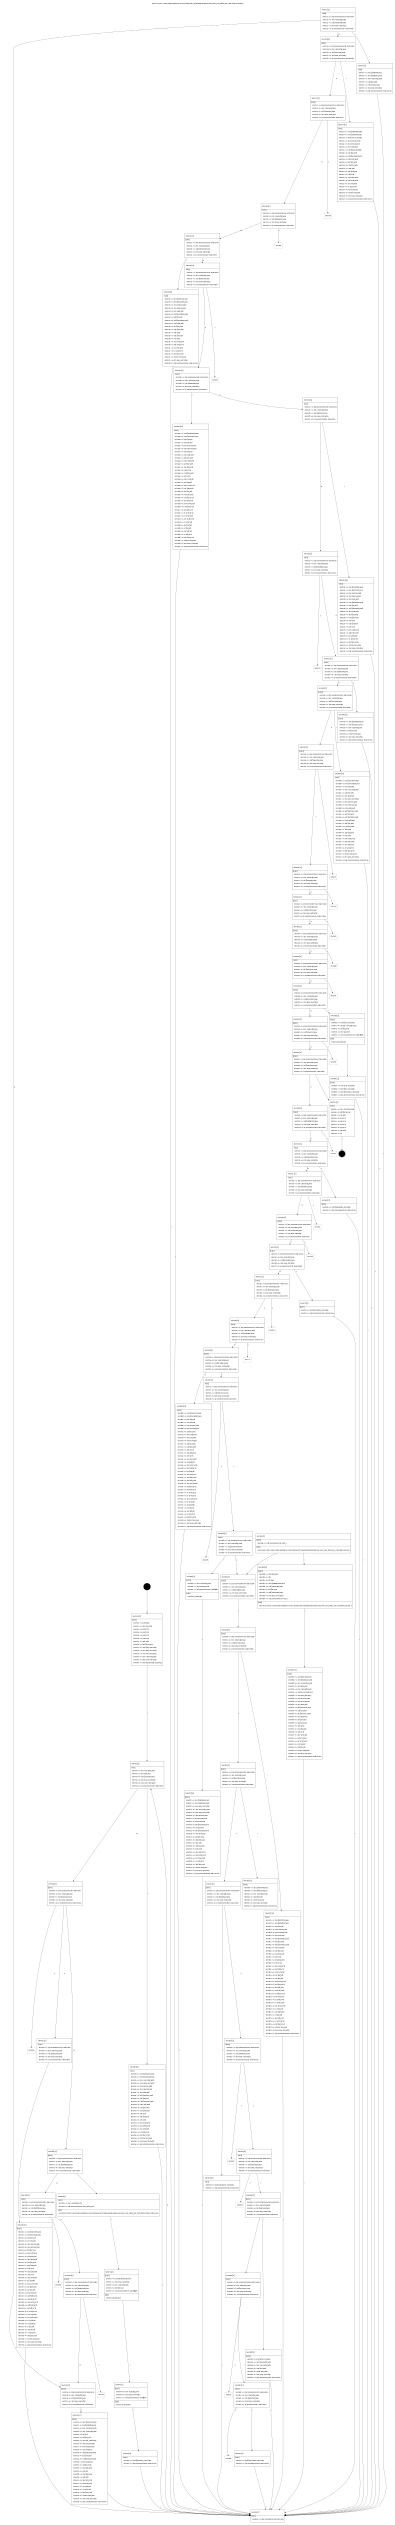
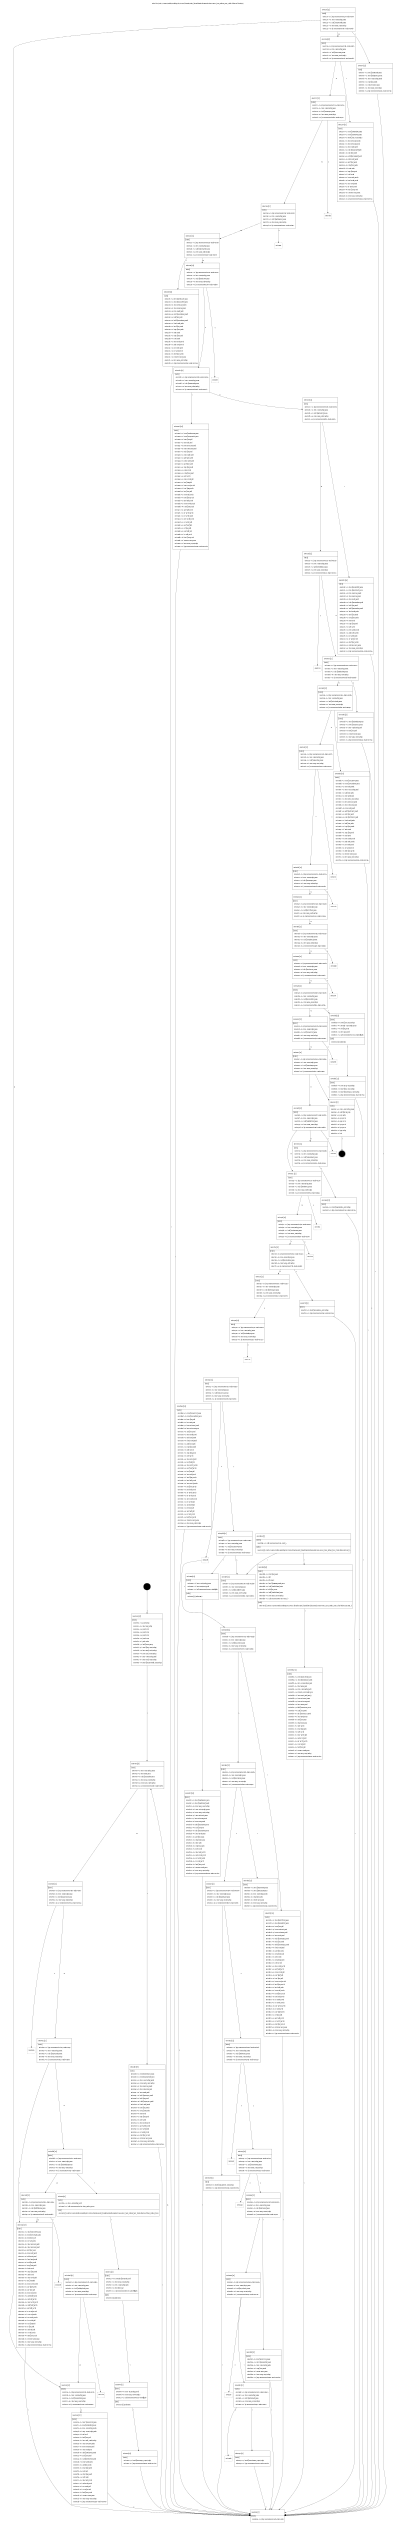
(333, 936) -> none
(307, 1168) -> (288, 1150)
(272, 1330) -> none
(221, 1360) -> none
(238, 1613) -> (182, 1600)
(73, 2027) -> (59, 2105)
(73, 2242) -> (37, 2219)
